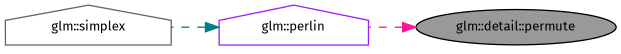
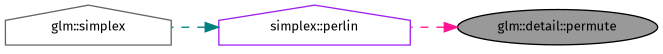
(294, 27) -> (315, 27)
